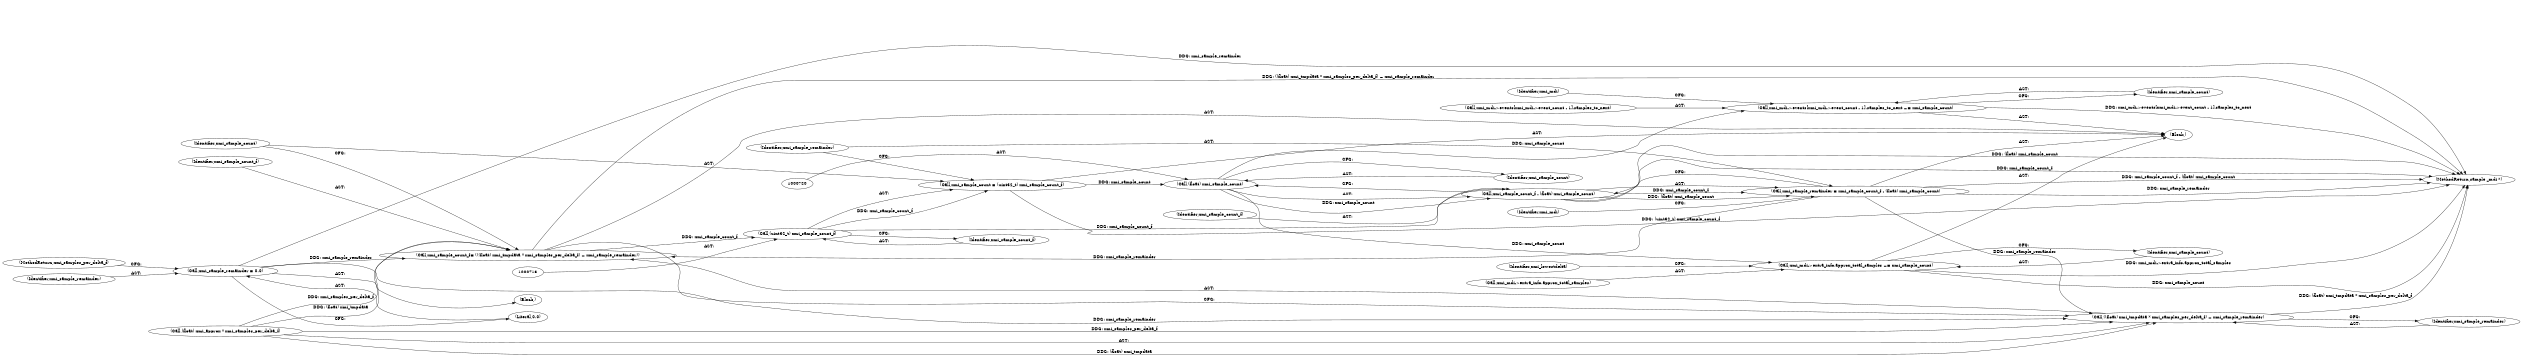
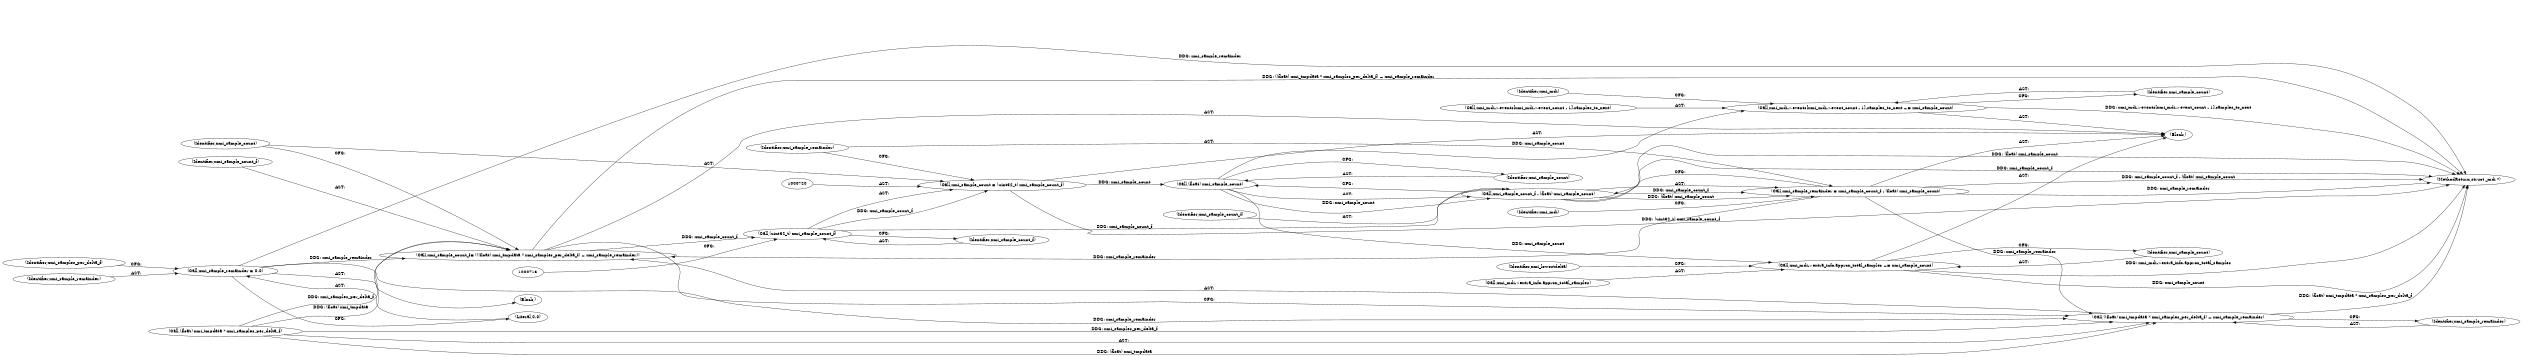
(995, 155) -> (865, 186)
(2469, 180) -> (2469, 180)
(710, 247) -> (710, 247)
(64, 263) -> (64, 263)
(225, 331) -> (225, 331)
